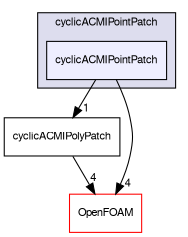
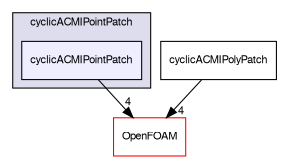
(87, 95) -> none
